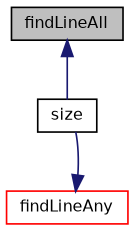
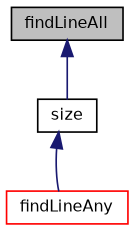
(78, 153) -> (56, 170)
